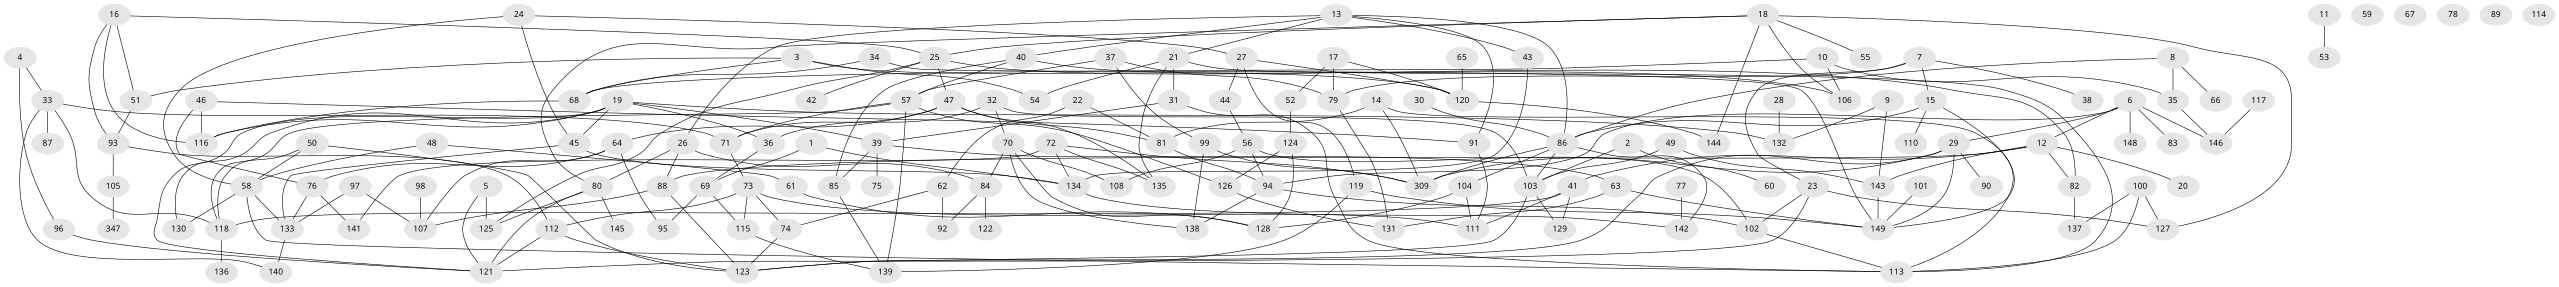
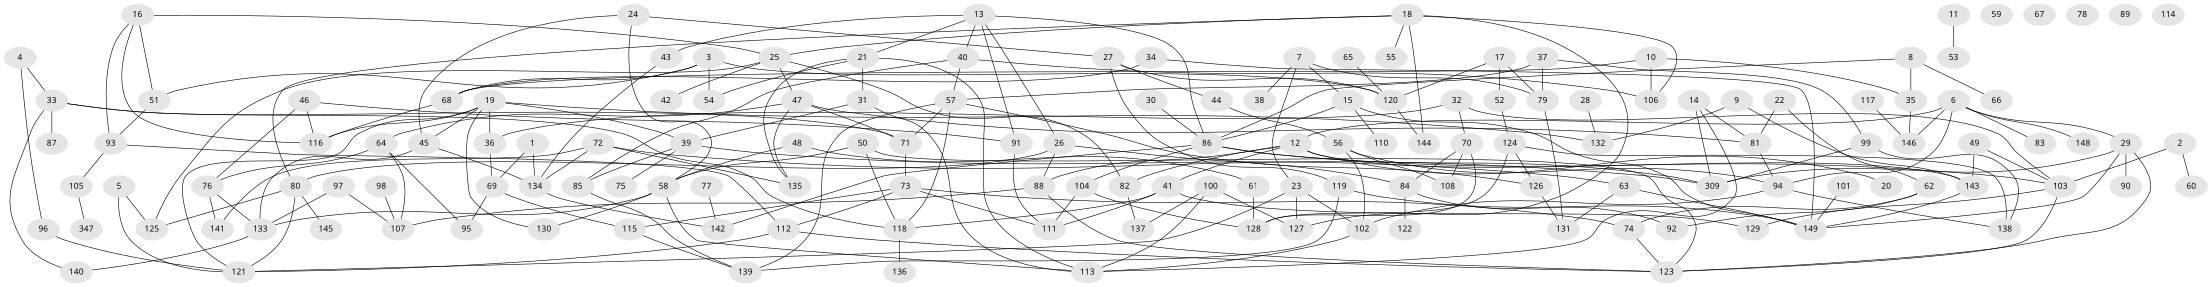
(1060, 209) -> (1783, 155)
